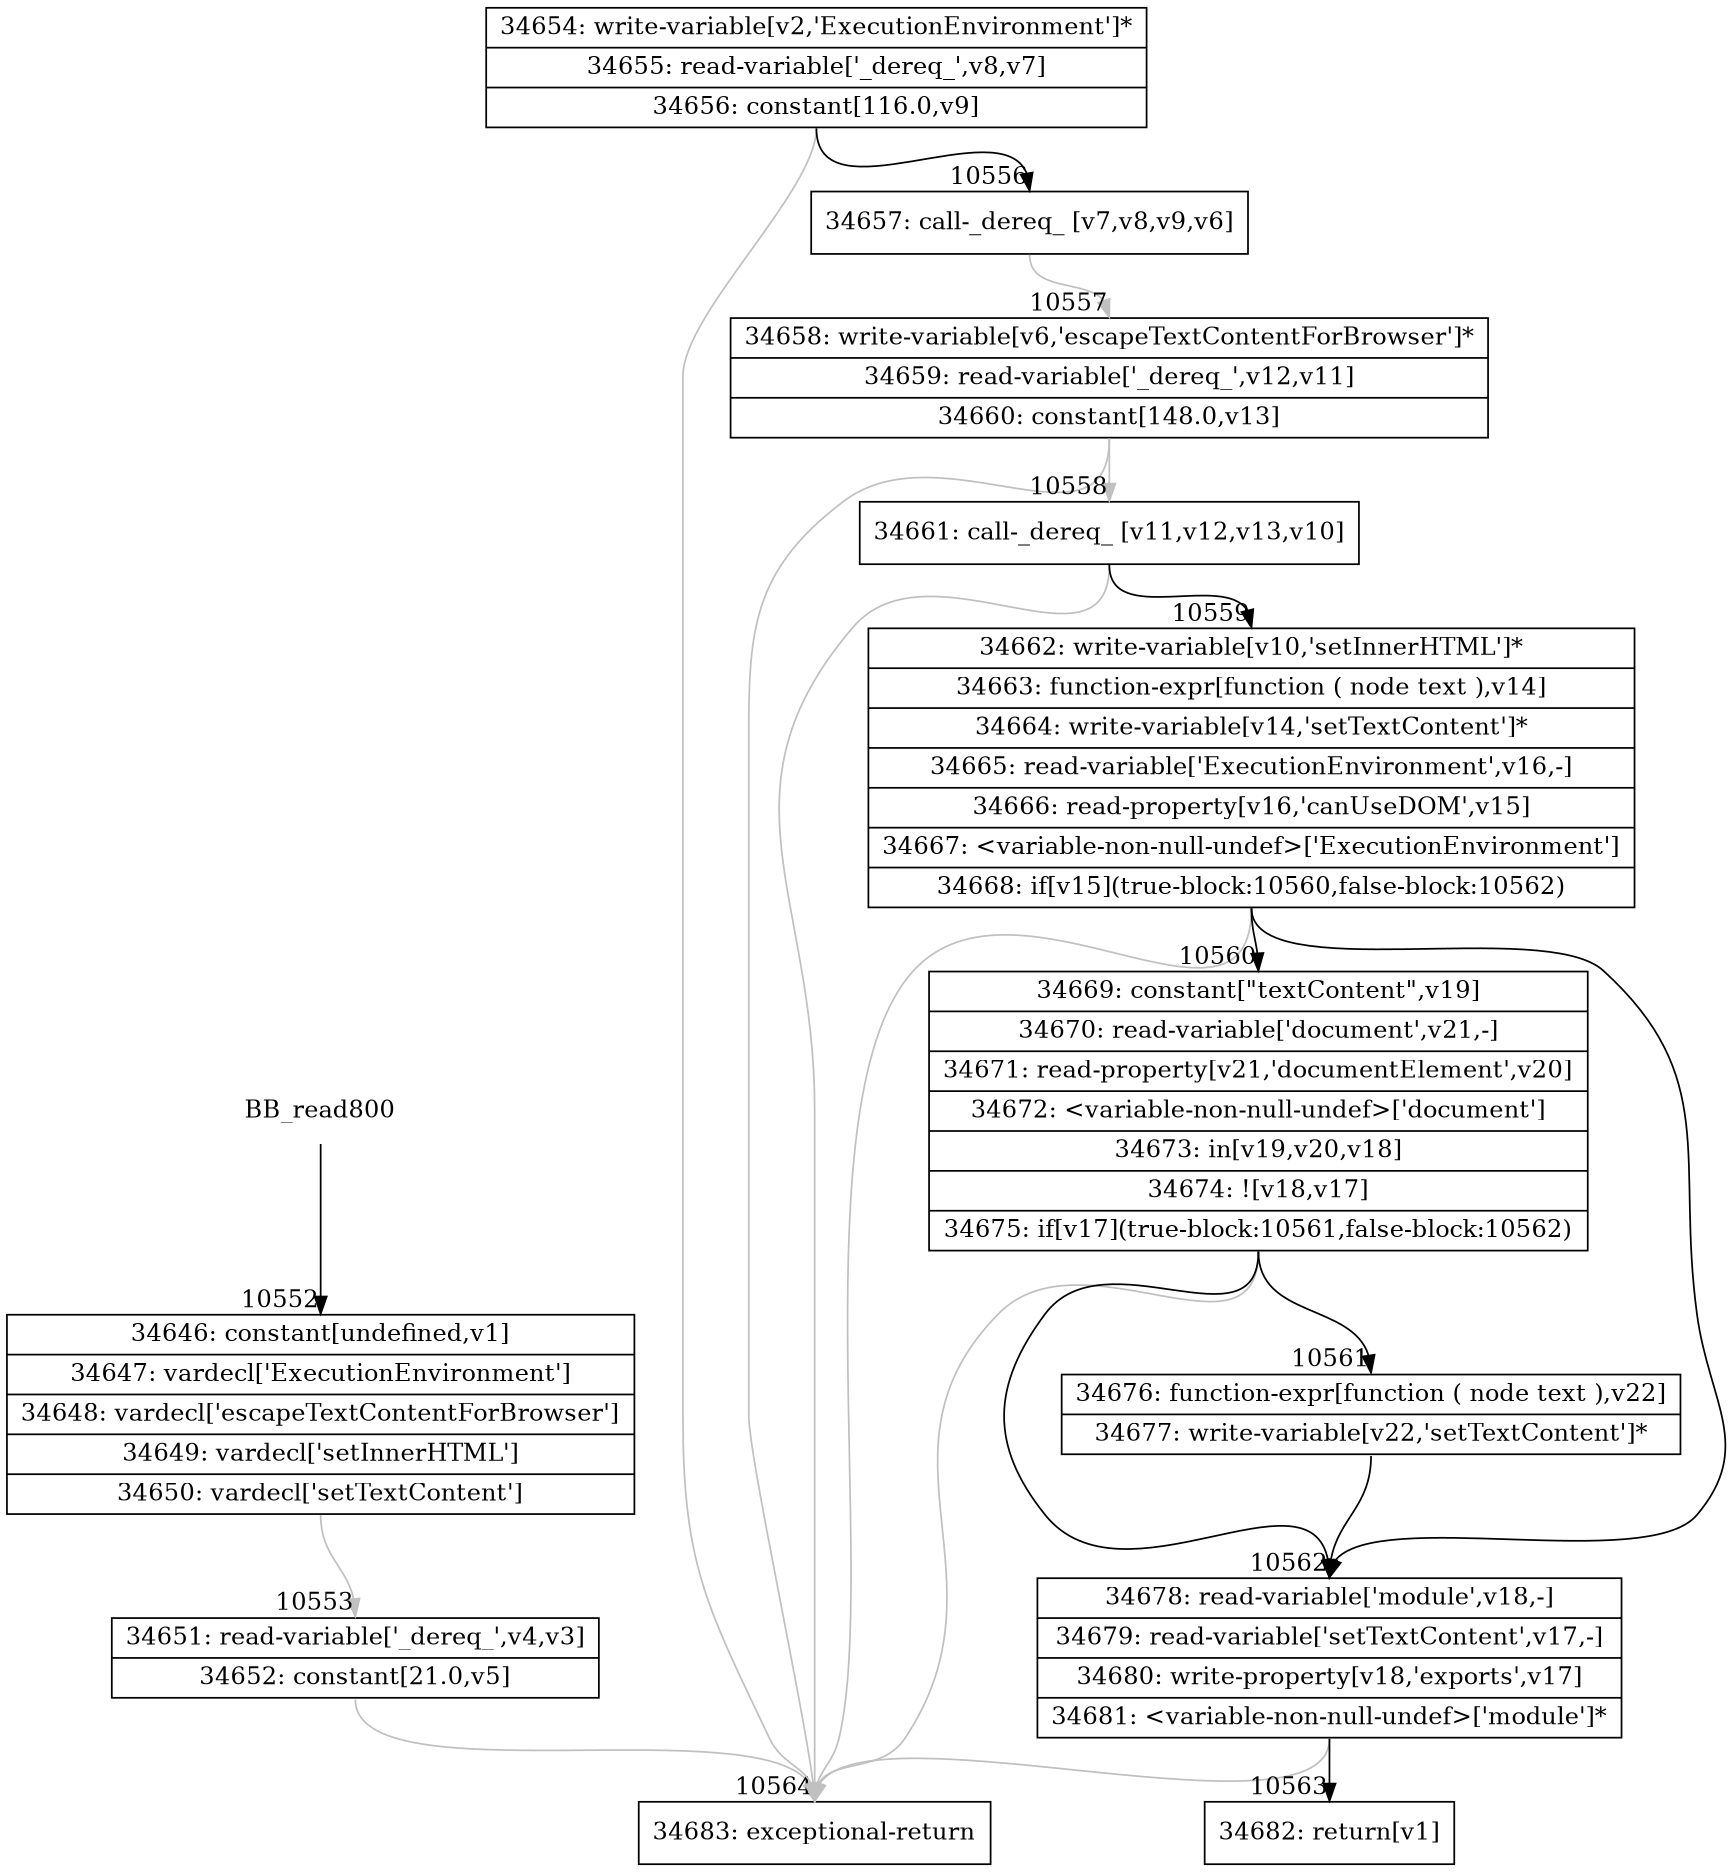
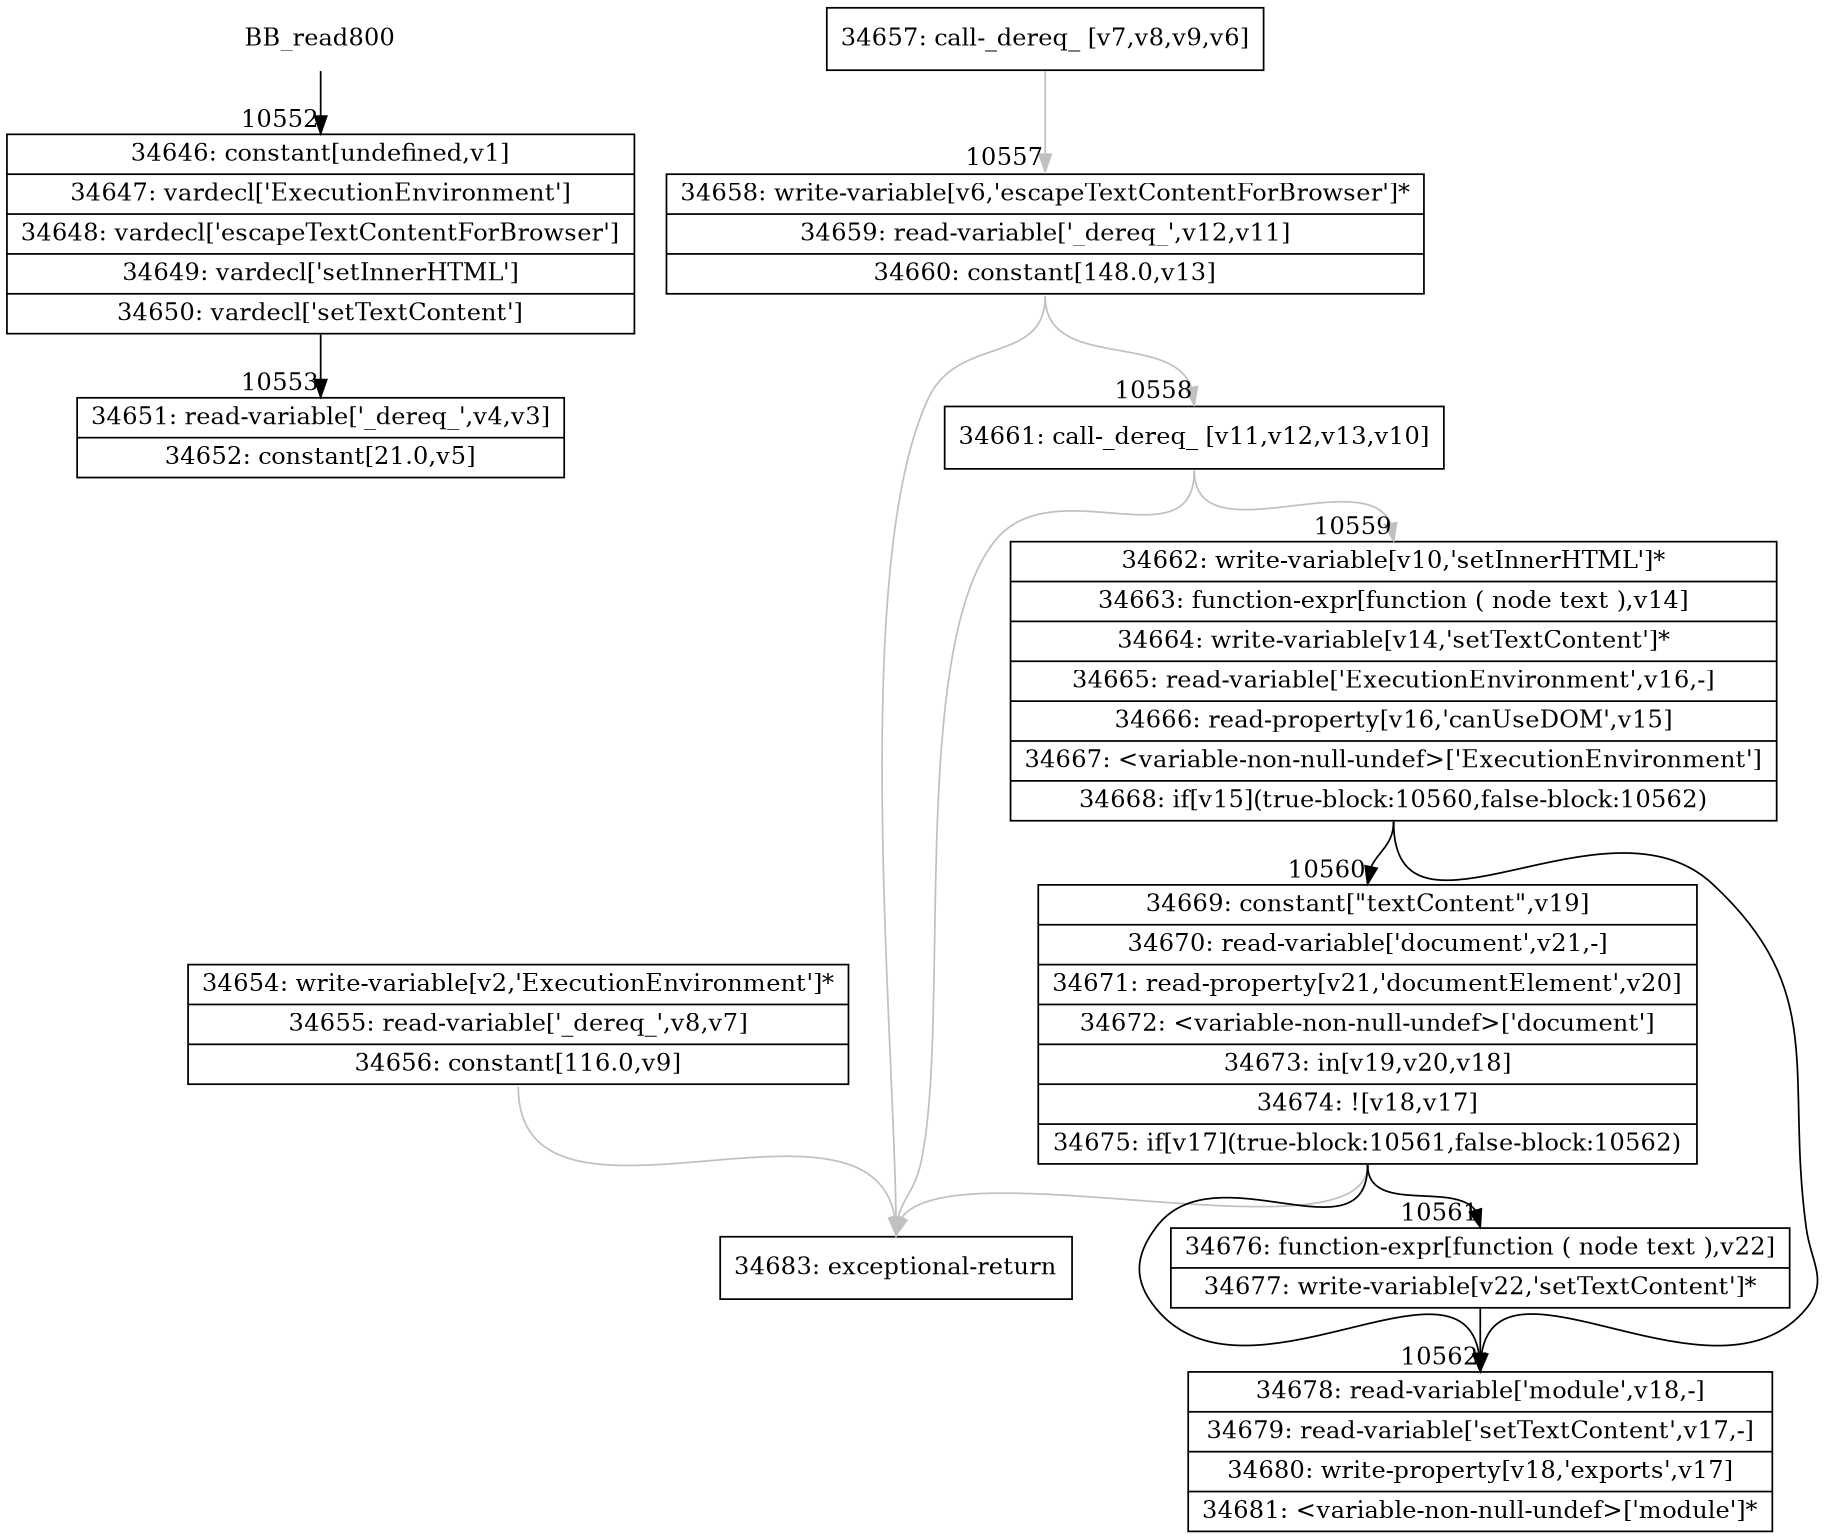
(914, 161) -> none
(1172, 597) -> (1285, 507)
(853, 1181) -> none
(333, 1558) -> (321, 357)
(577, 1750) -> none
(1080, 1771) -> none
(1329, 1833) -> none
